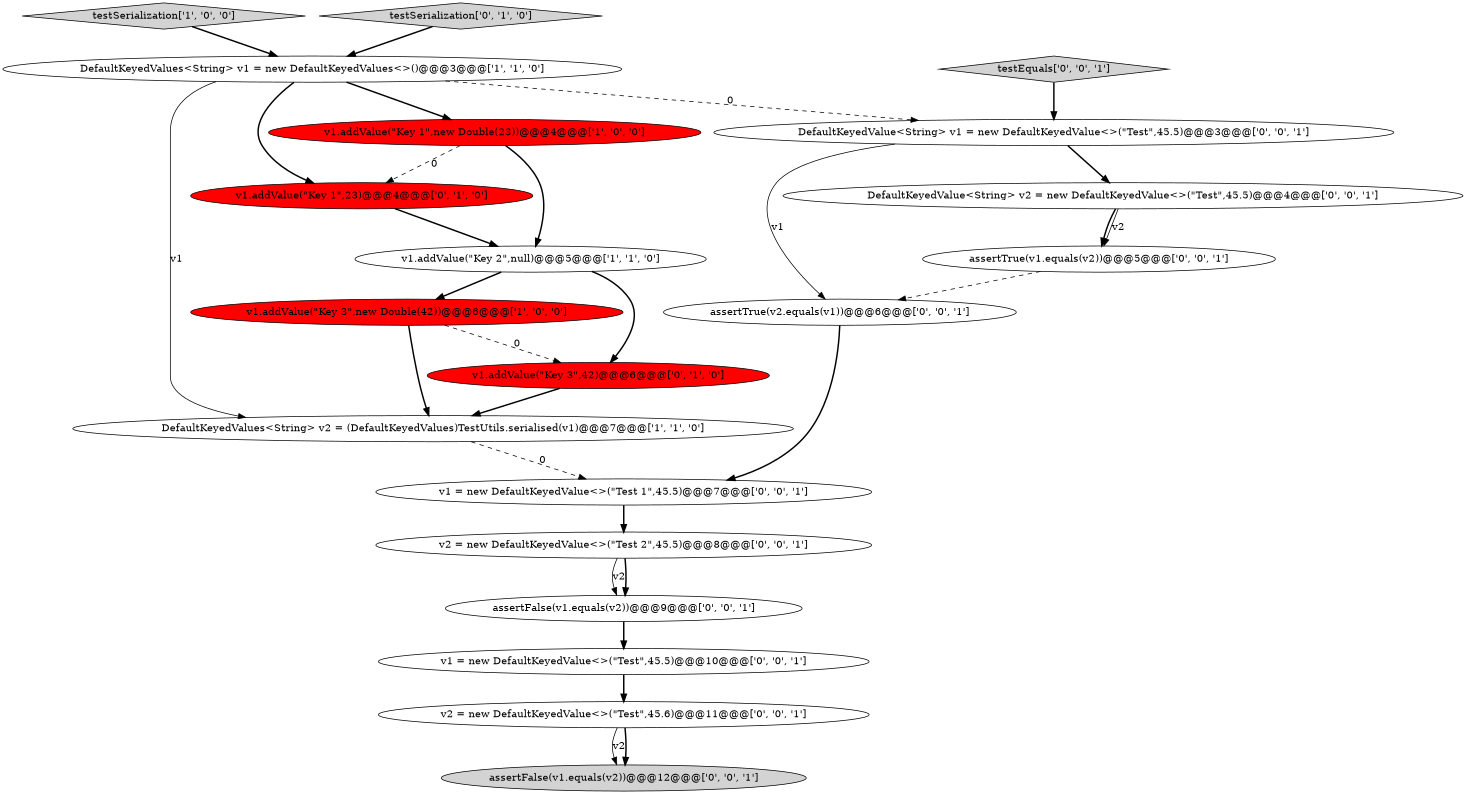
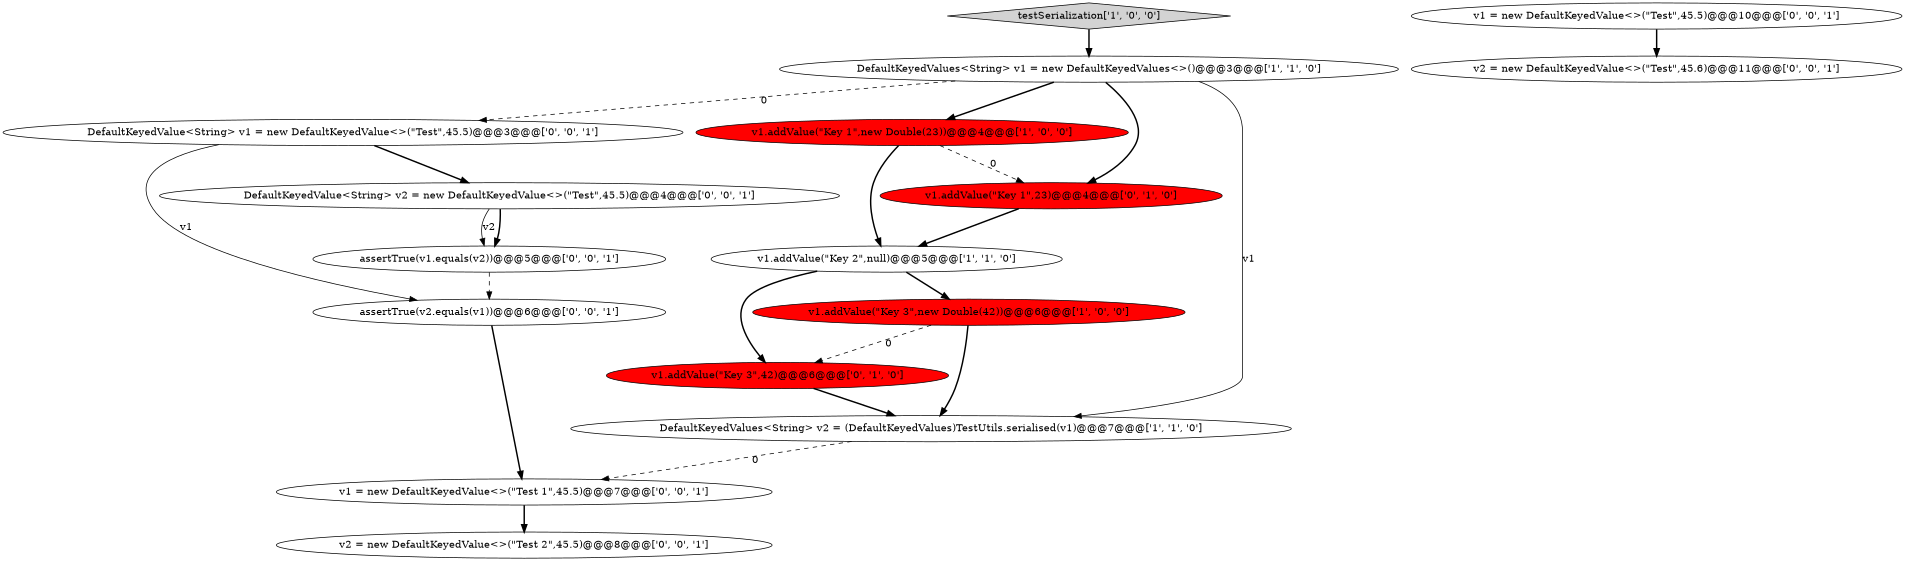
(461, 16) -> none
(1054, 69) -> none
(624, 608) -> none
(624, 778) -> none
